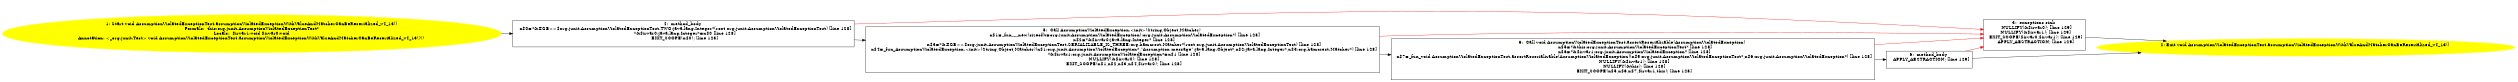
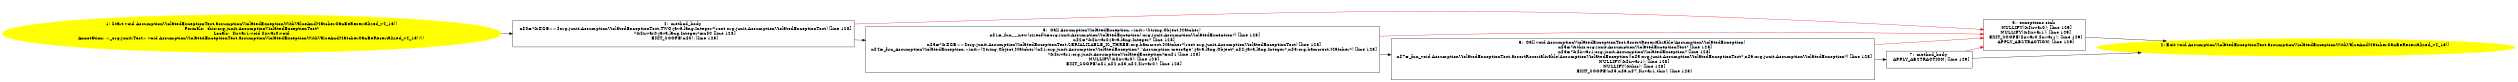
(1929, 60) -> (1929, 60)
